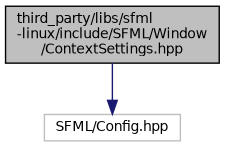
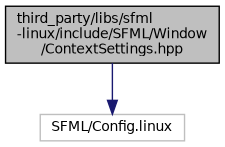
(112, 128) -> (112, 128)
